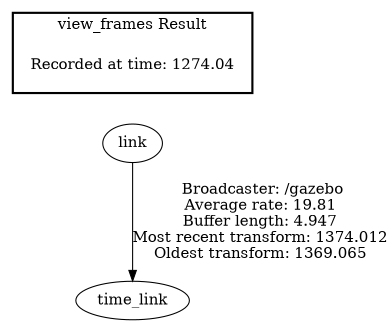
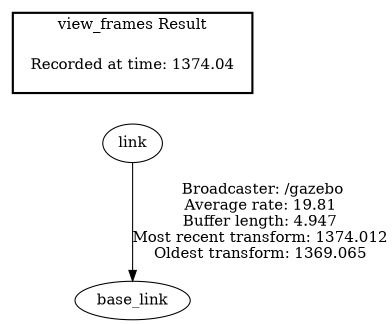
(133, 65) -> (133, 65)
(133, 301) -> (133, 301)
